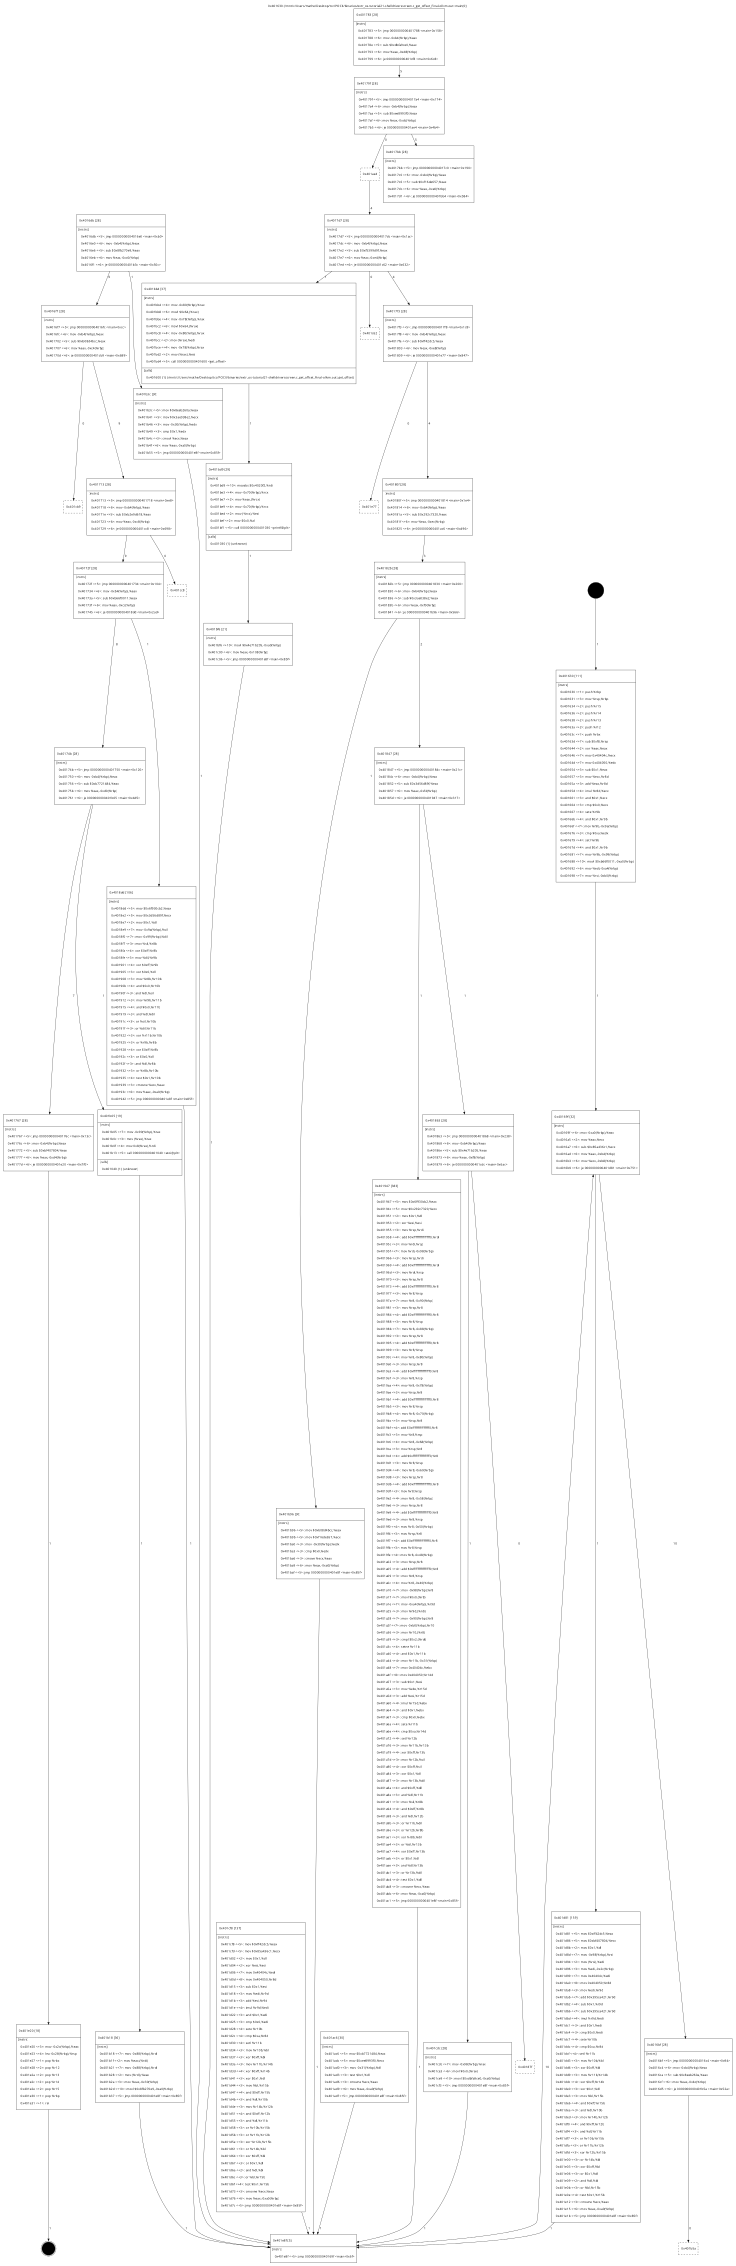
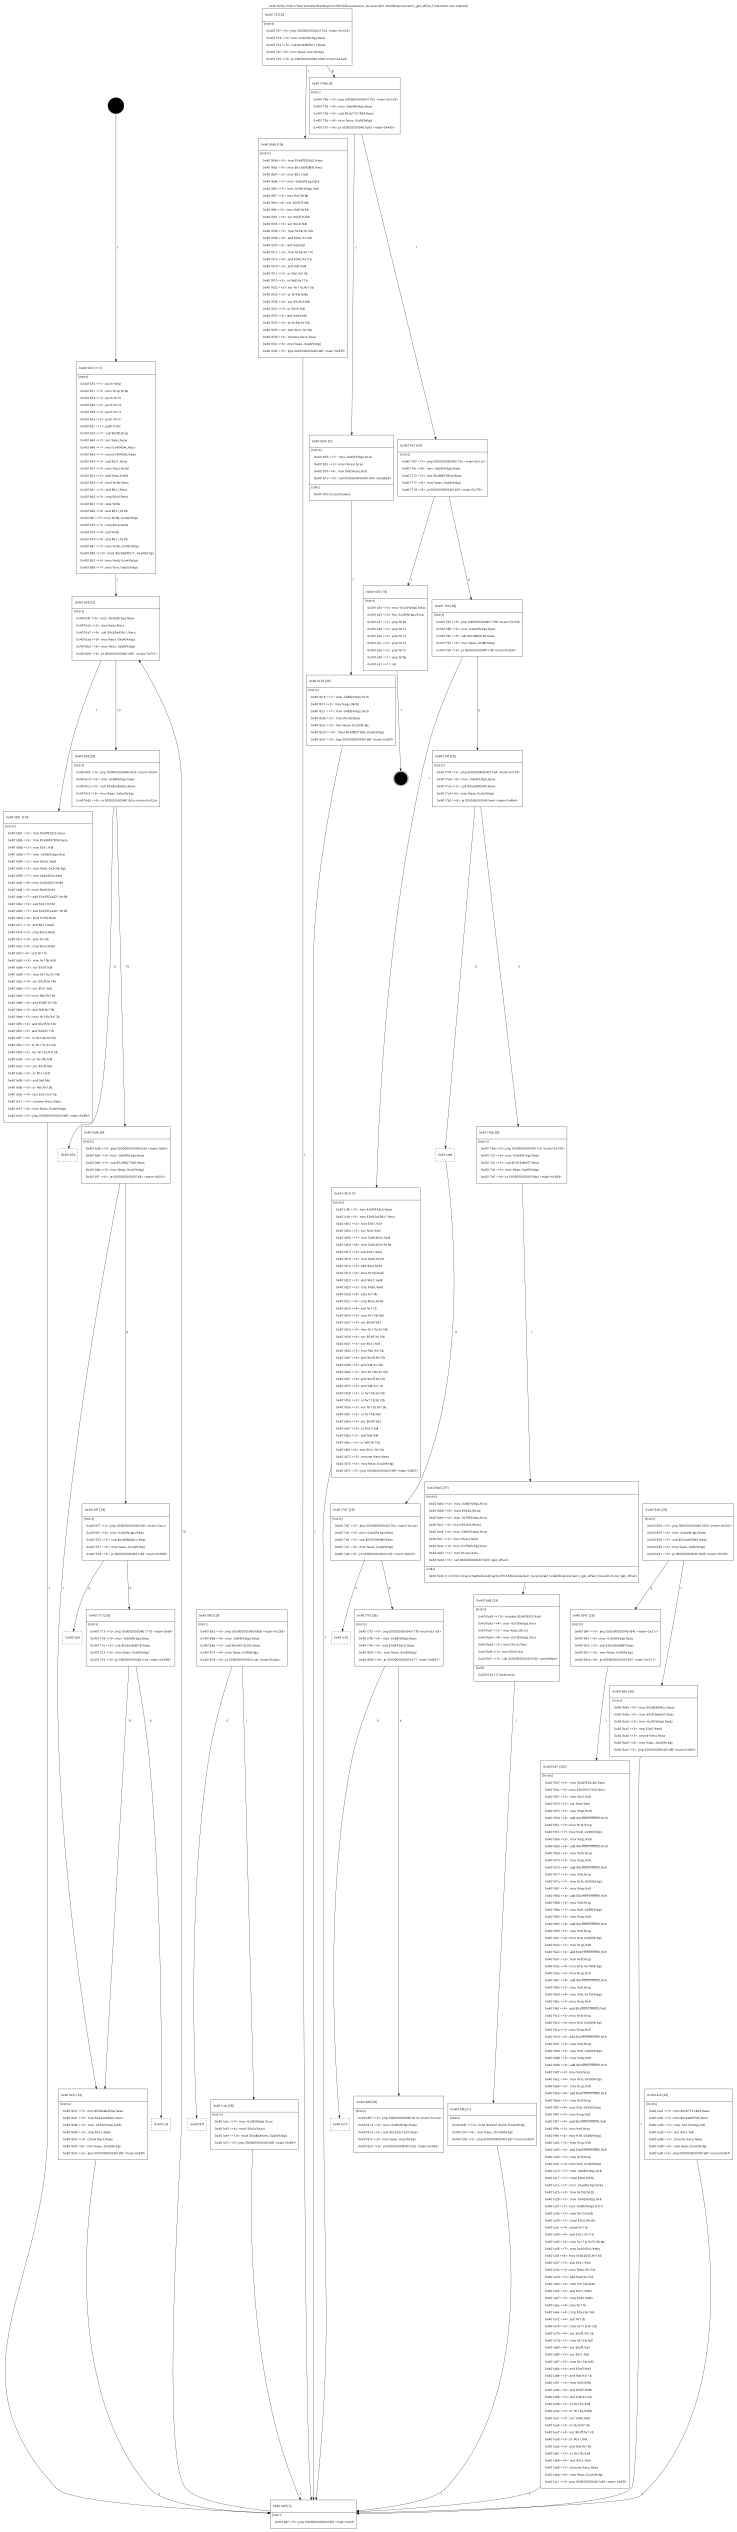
(325, 276) -> (526, 1331)
(125, 547) -> (117, 1876)
(424, 547) -> none
none -> (460, 547)
none -> (397, 917)
(444, 958) -> none
none -> (121, 966)
